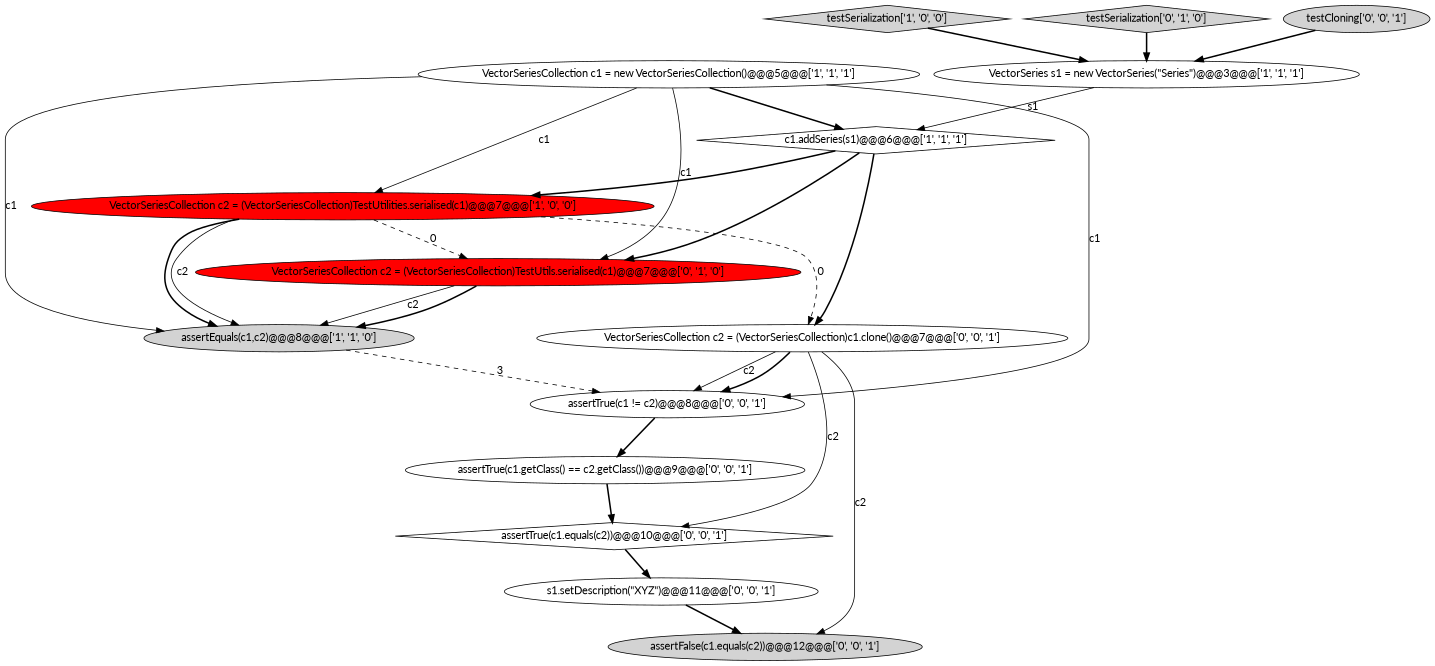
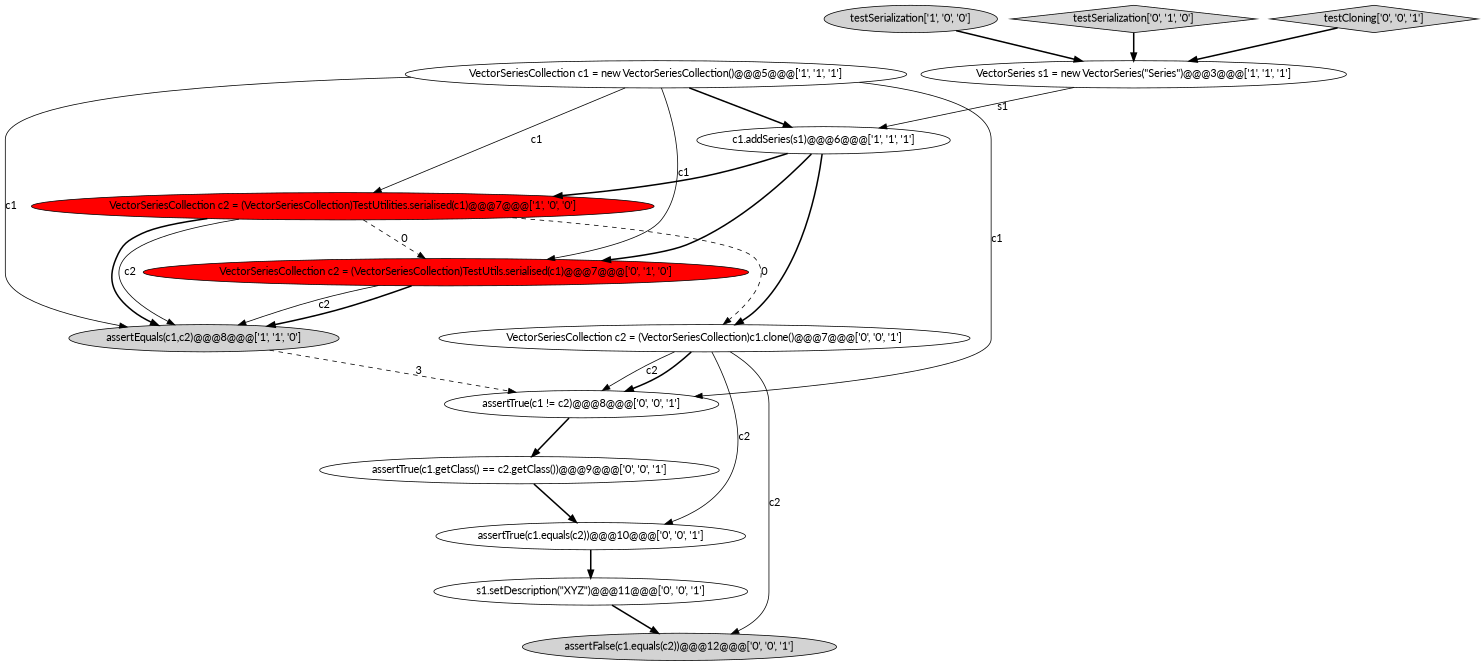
(887, 19) -> (911, 19)
(1357, 19) -> (1374, 19)
(876, 140) -> (824, 140)
(614, 536) -> (591, 536)
